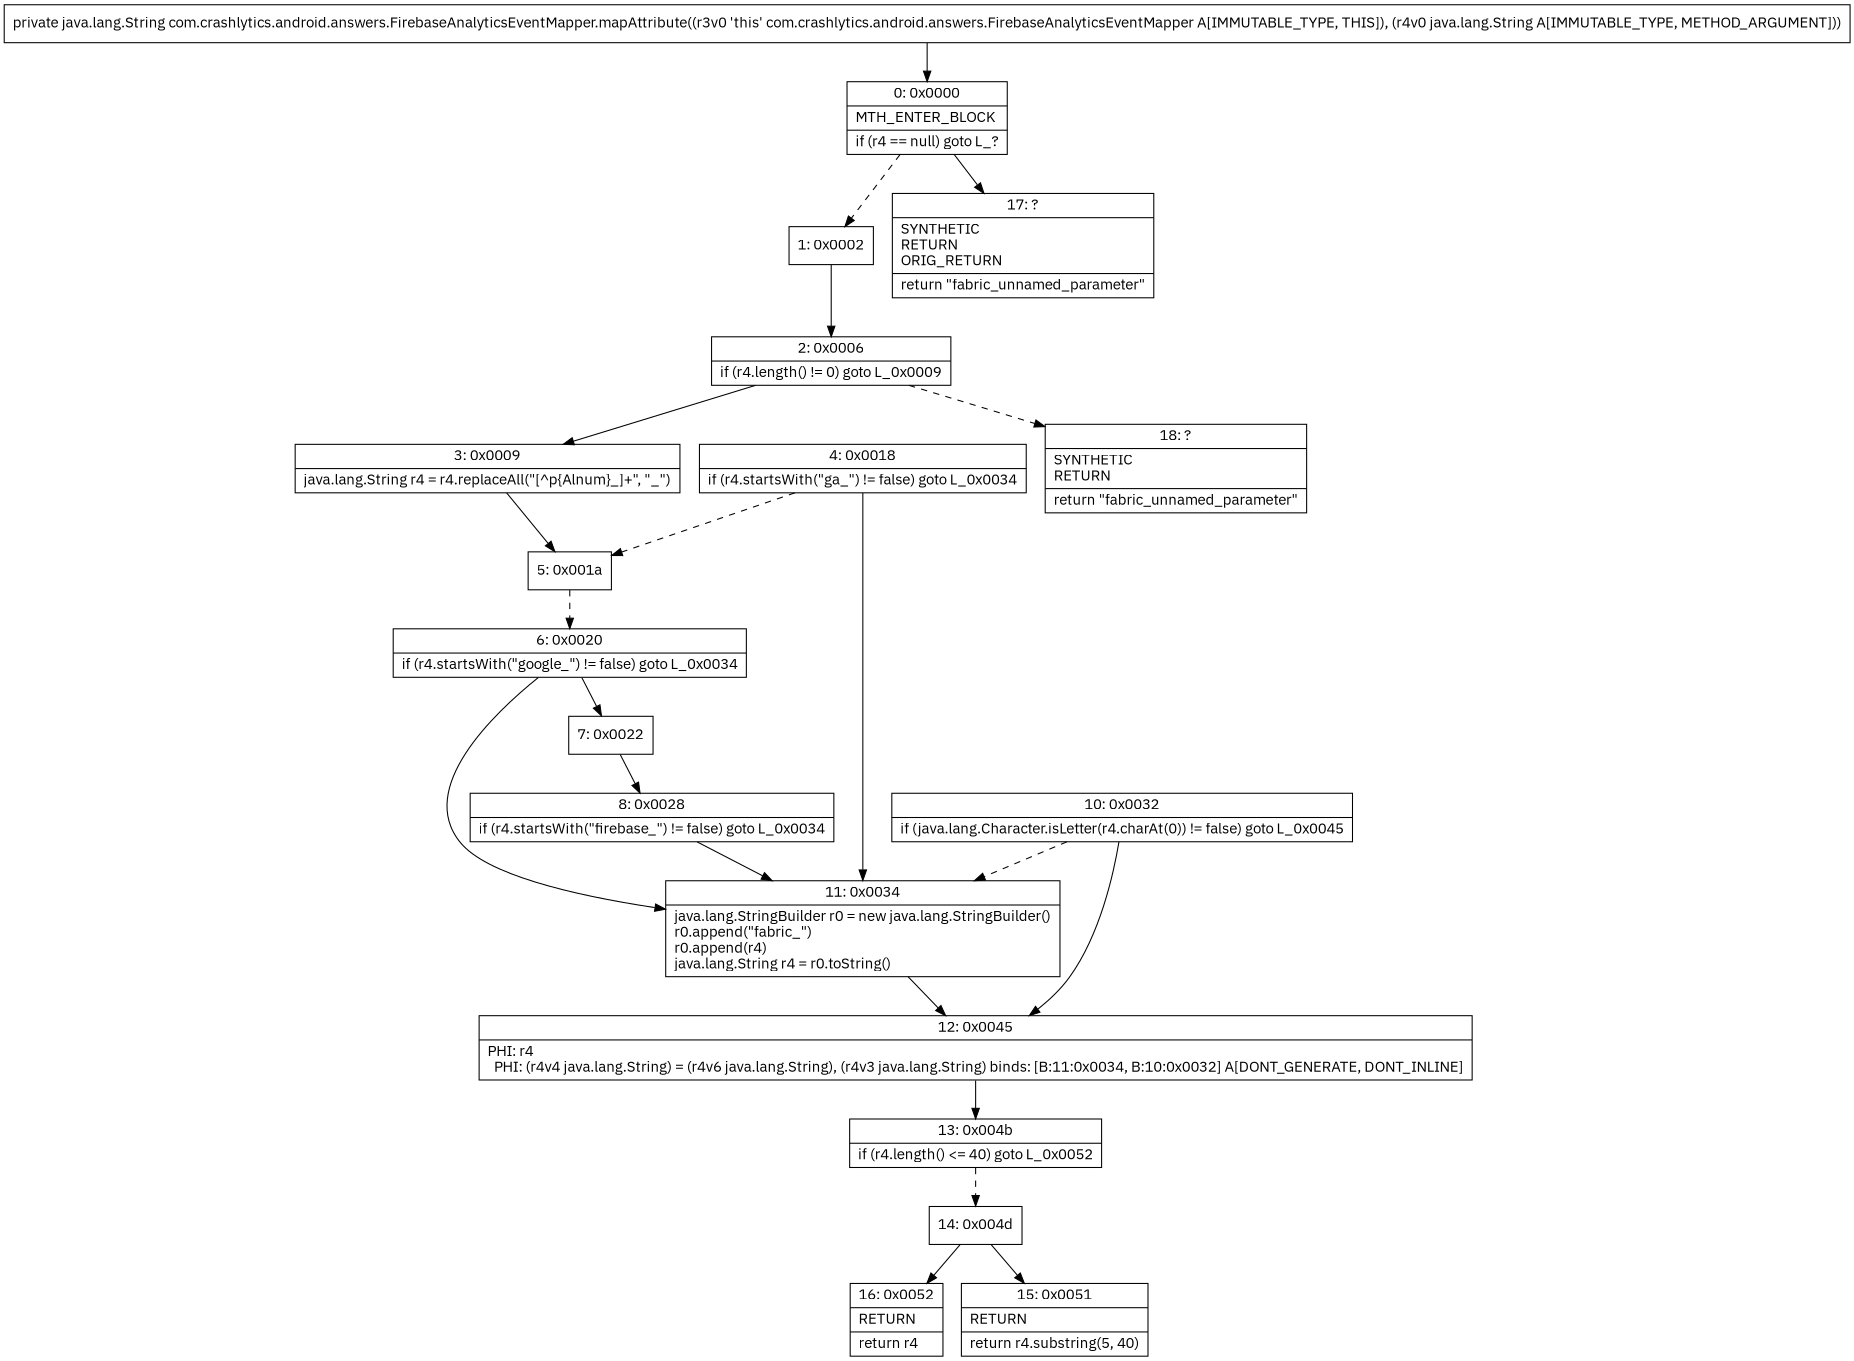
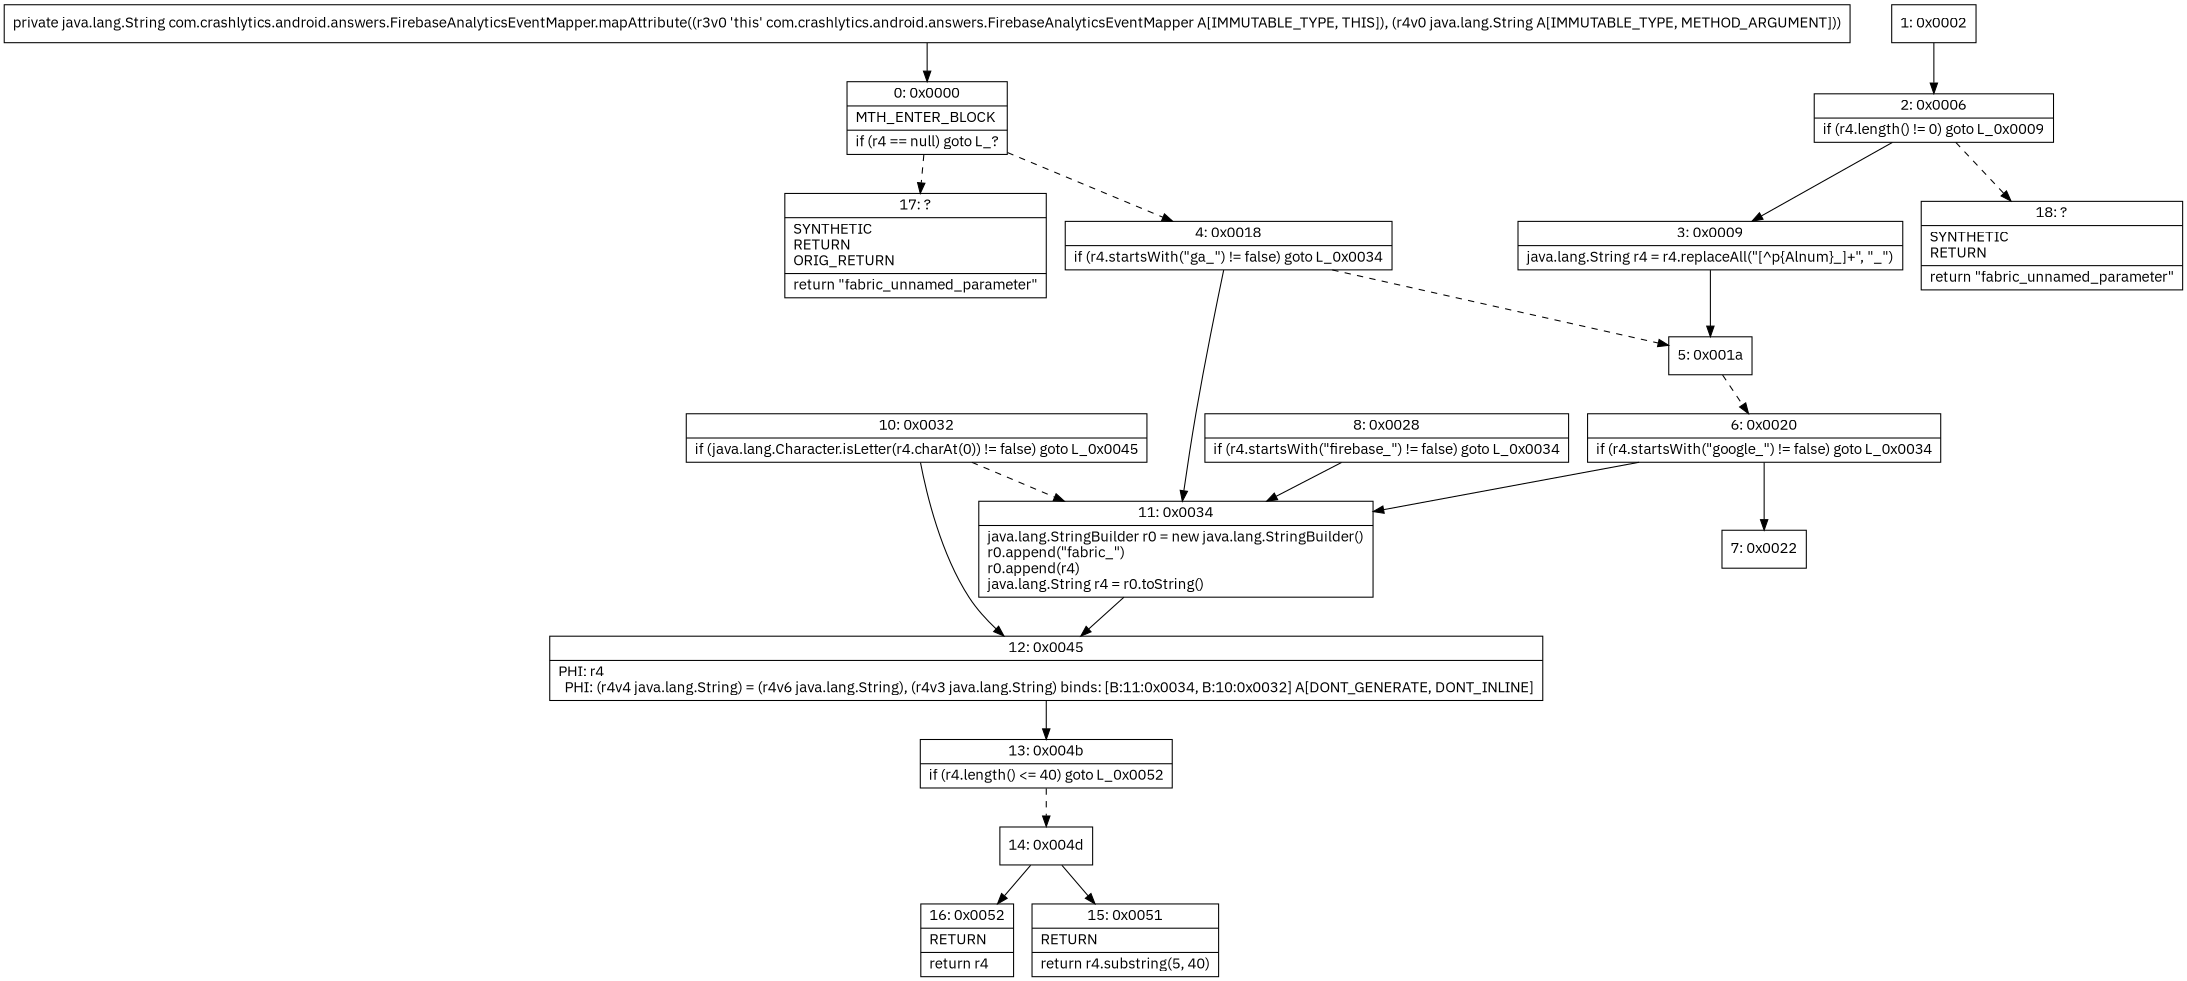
(966, 170) -> (923, 169)
(876, 186) -> (1085, 185)
(628, 769) -> none
